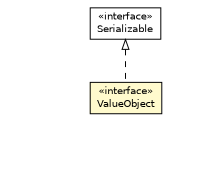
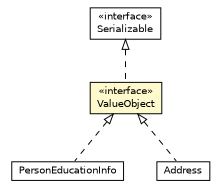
none -> (68, 171)
none -> (183, 171)
